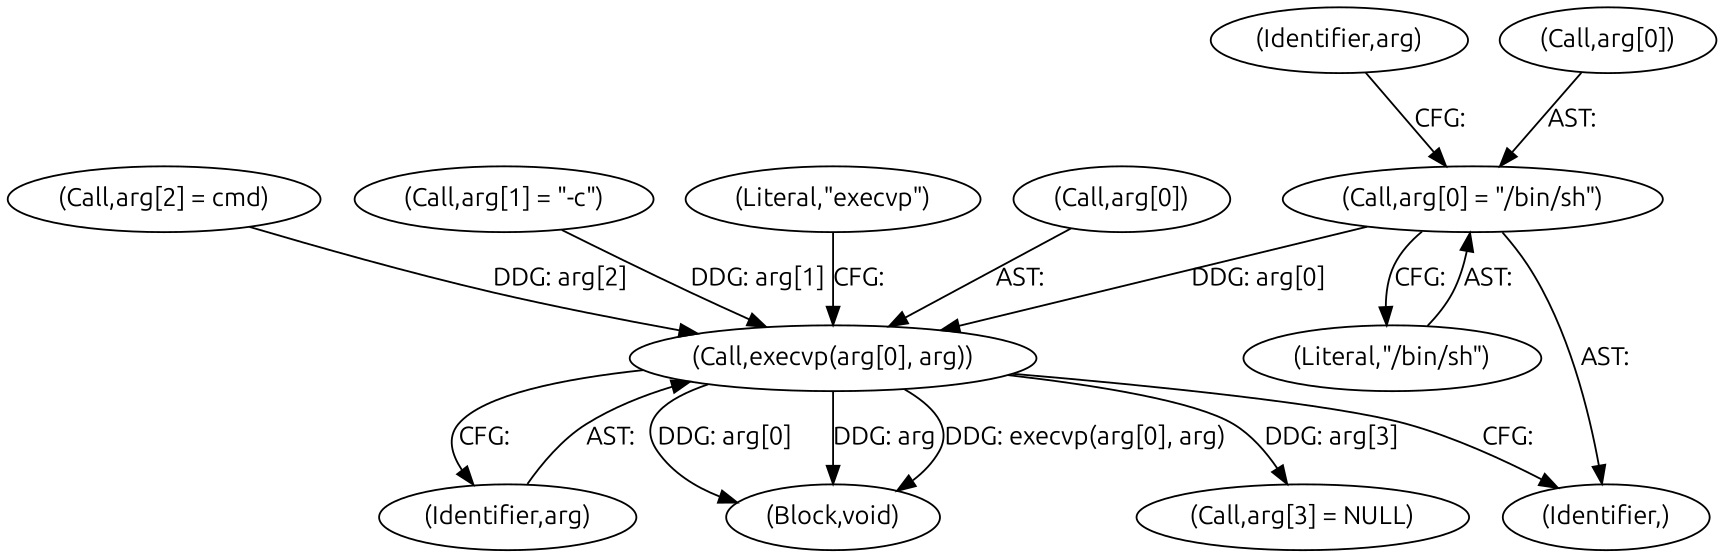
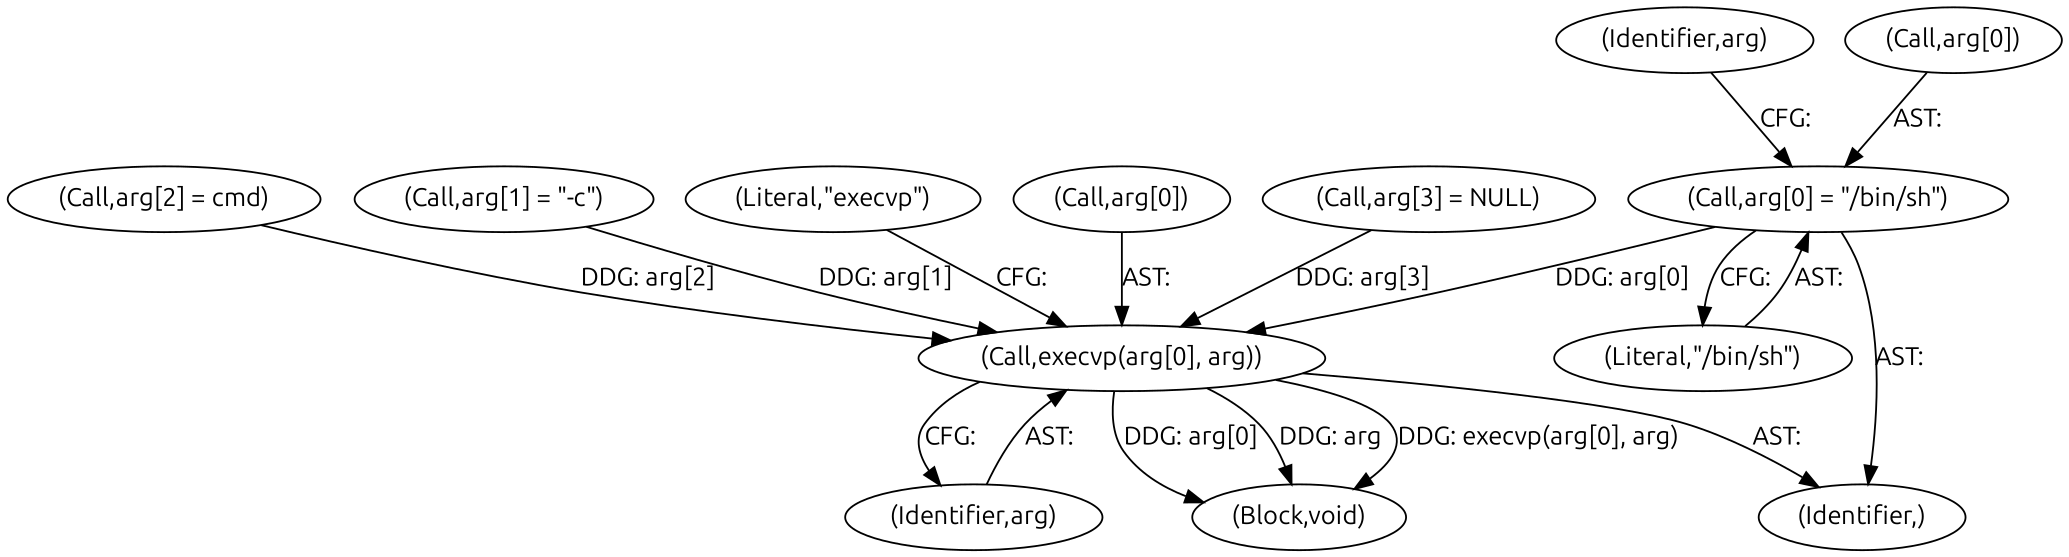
(1161, 399) -> (1284, 274)
(1511, 438) -> (1781, 438)
